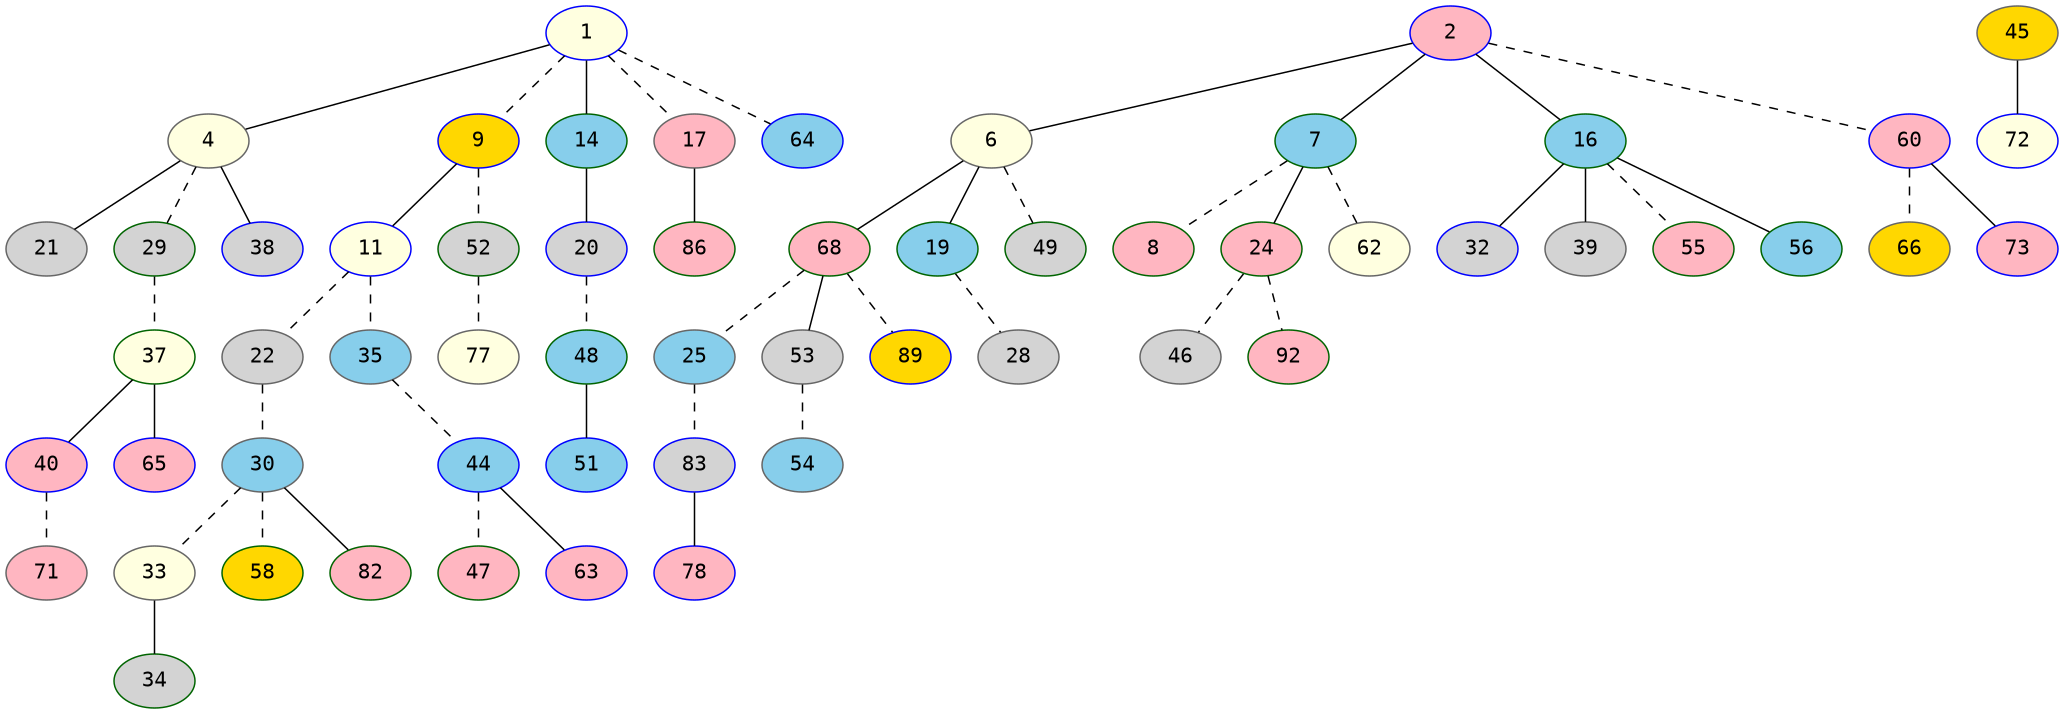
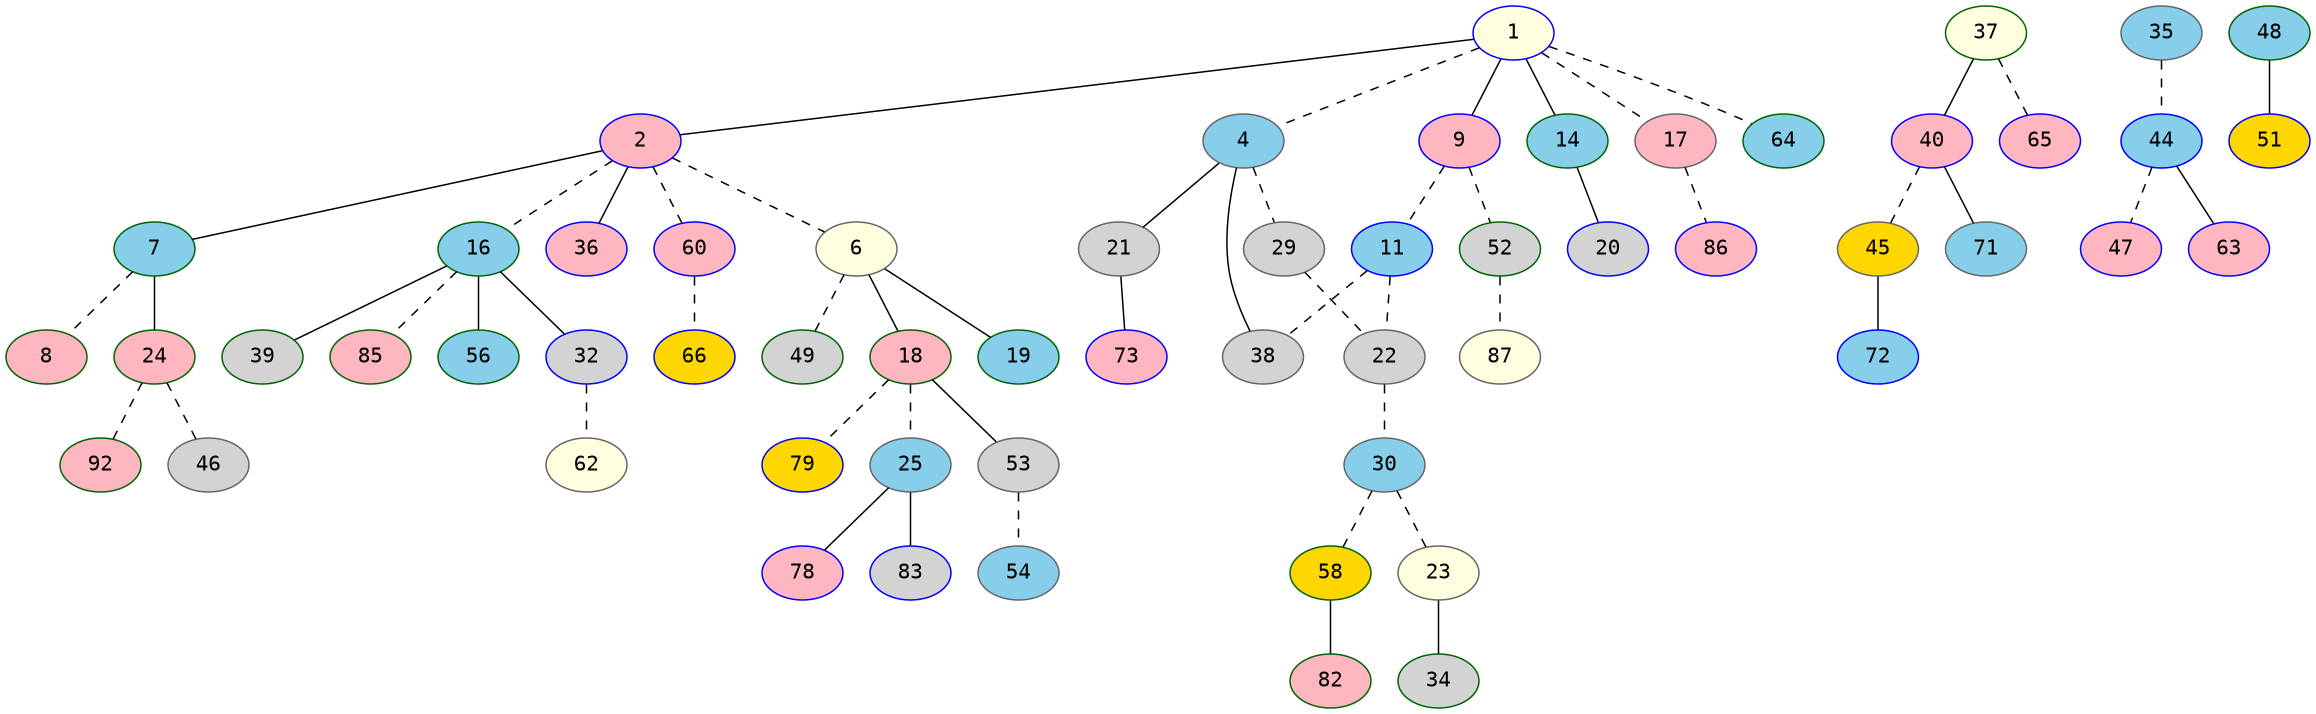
(398, 87) -> (1379, 87)
(533, 87) -> (1486, 87)
none -> (1077, 87)
(1221, 87) -> (748, 195)
(1518, 87) -> (559, 195)
(208, 141) -> (1244, 141)
(478, 141) -> (1460, 141)
(802, 141) -> (1784, 141)
(2018, 141) -> (1878, 357)
(425, 195) -> (1426, 195)
(694, 195) -> (1696, 195)
(1343, 195) -> (586, 411)
none -> (1905, 195)
(1963, 195) -> (1123, 303)
(154, 249) -> (1284, 249)
(262, 249) -> (1263, 357)
(370, 249) -> (1392, 249)
none -> (586, 249)
(694, 249) -> (1716, 249)
(830, 249) -> (910, 357)
(1586, 249) -> (262, 357)
(1694, 249) -> (370, 357)
(1910, 249) -> (694, 357)
(154, 303) -> (1339, 308)
(370, 303) -> (1323, 306)
(586, 303) -> none
(478, 357) -> (1500, 357)
(910, 357) -> (802, 465)
(1018, 357) -> none
(154, 411) -> (2013, 87)
(694, 411) -> (910, 519)
(586, 465) -> (2270, 141)
(46, 519) -> (1959, 195)
(316, 519) -> (1330, 627)
(694, 519) -> (857, 519)
(46, 573) -> (1986, 249)
(154, 573) -> (1438, 573)
(478, 573) -> (2121, 249)
